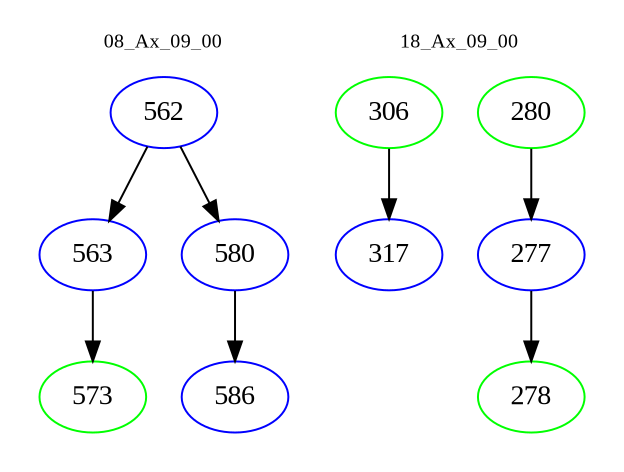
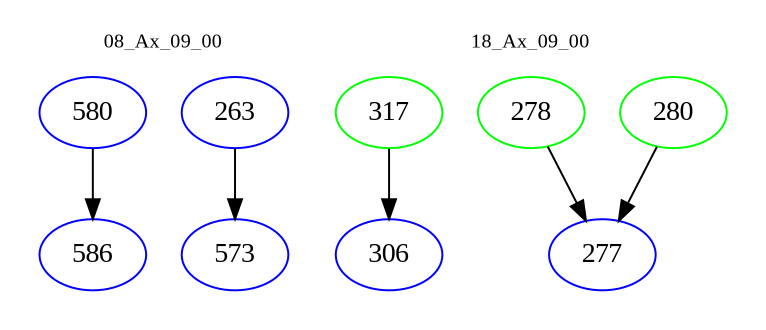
(164, 113) -> none
(389, 113) -> (389, 255)
(389, 174) -> (389, 174)
(93, 255) -> (235, 113)
(389, 255) -> (389, 113)
(531, 316) -> (562, 175)
(93, 397) -> (235, 255)
